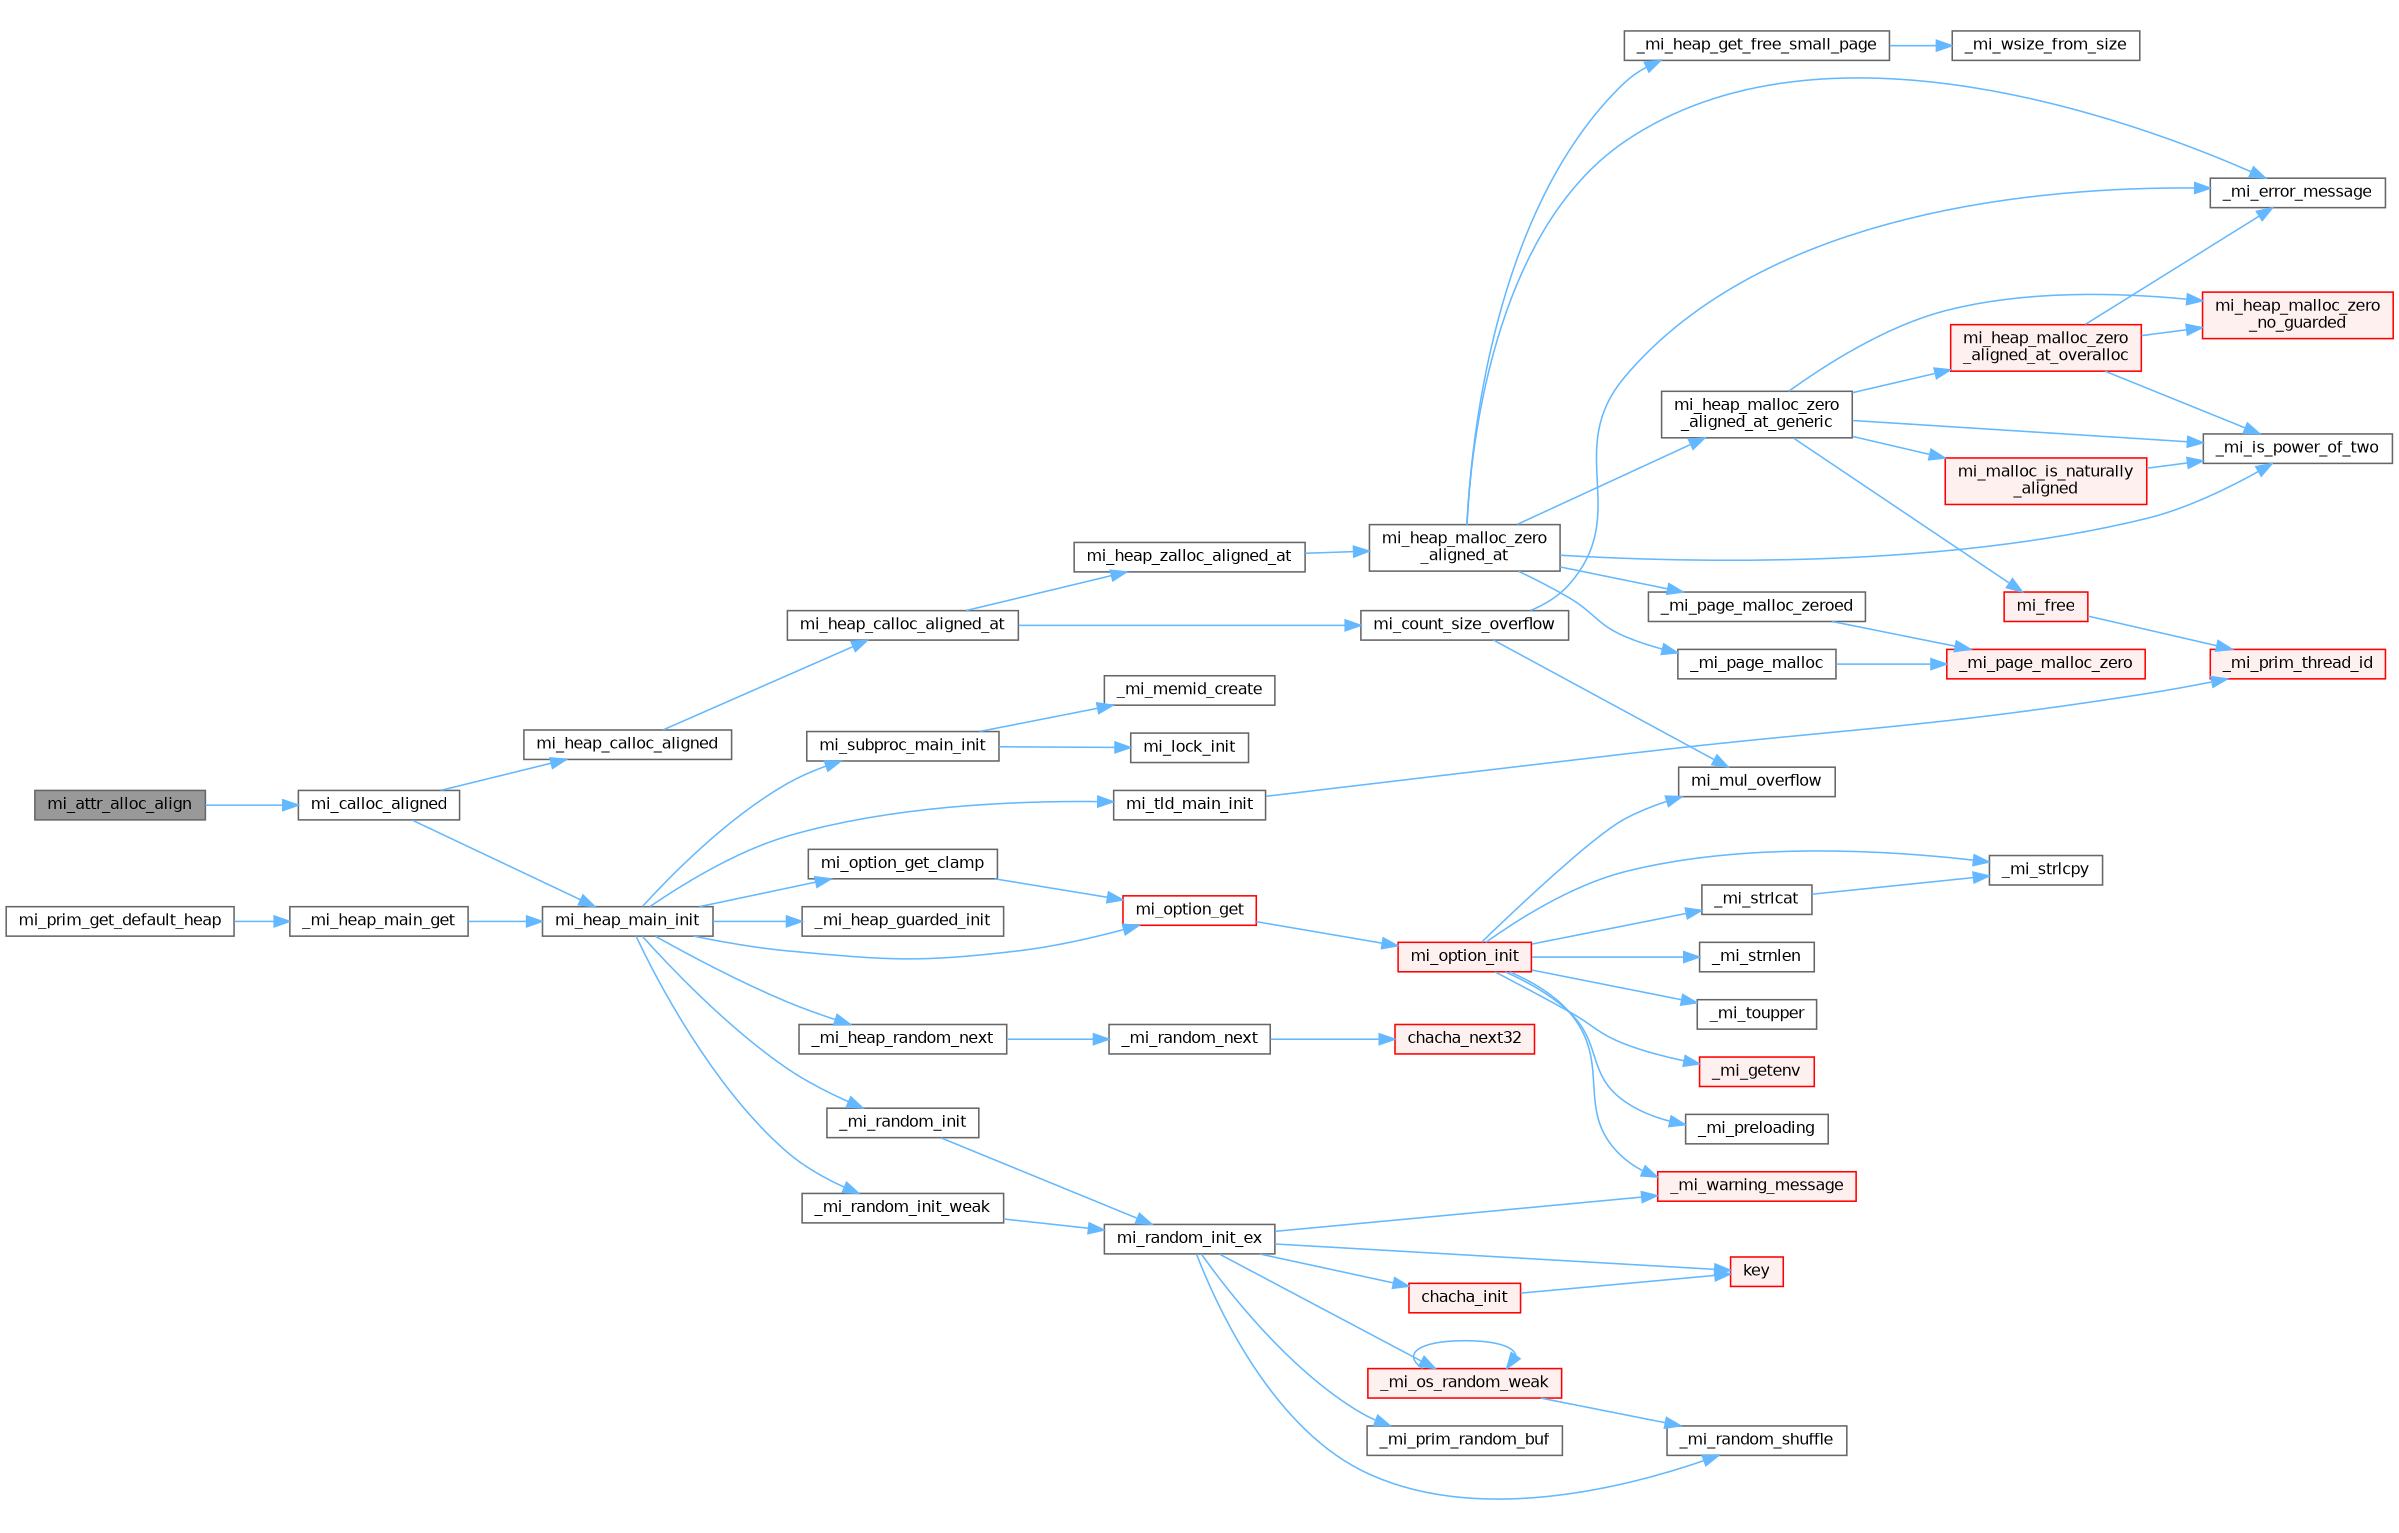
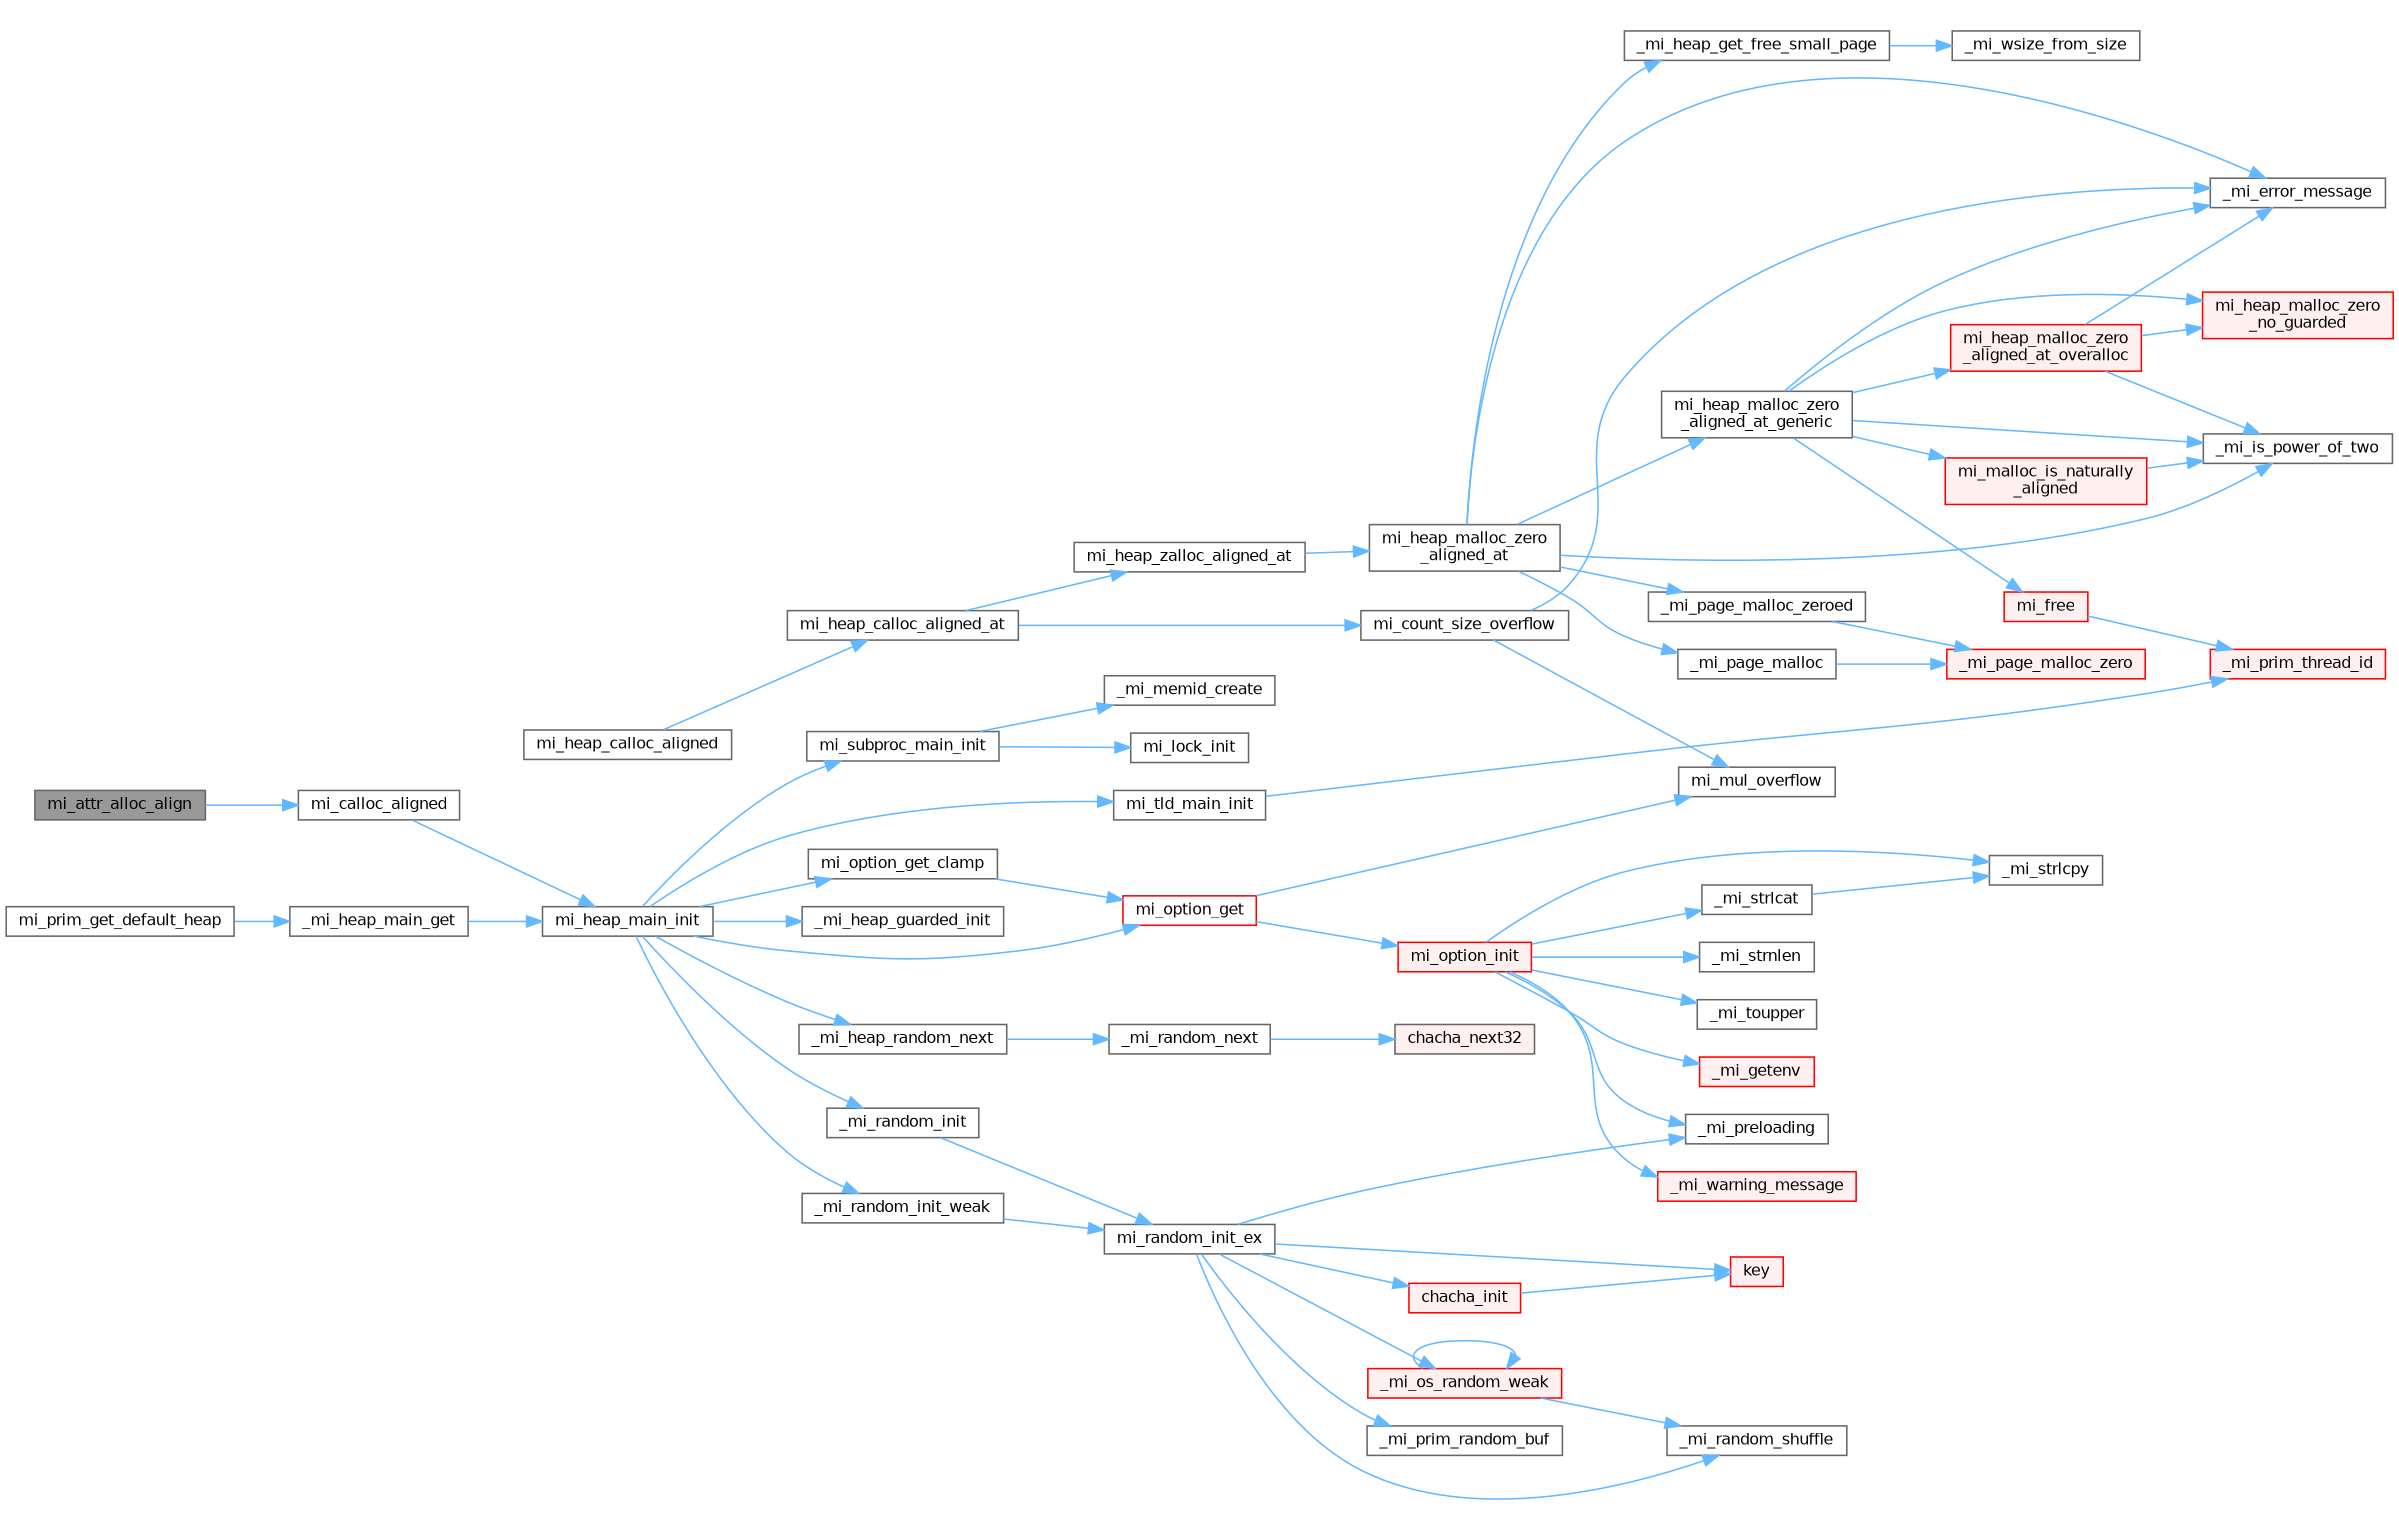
none -> (1975, 268)
(496, 777) -> none
(1568, 863) -> (1466, 848)
(1465, 1039) -> (1465, 1039)
(1458, 1214) -> (1452, 1173)
